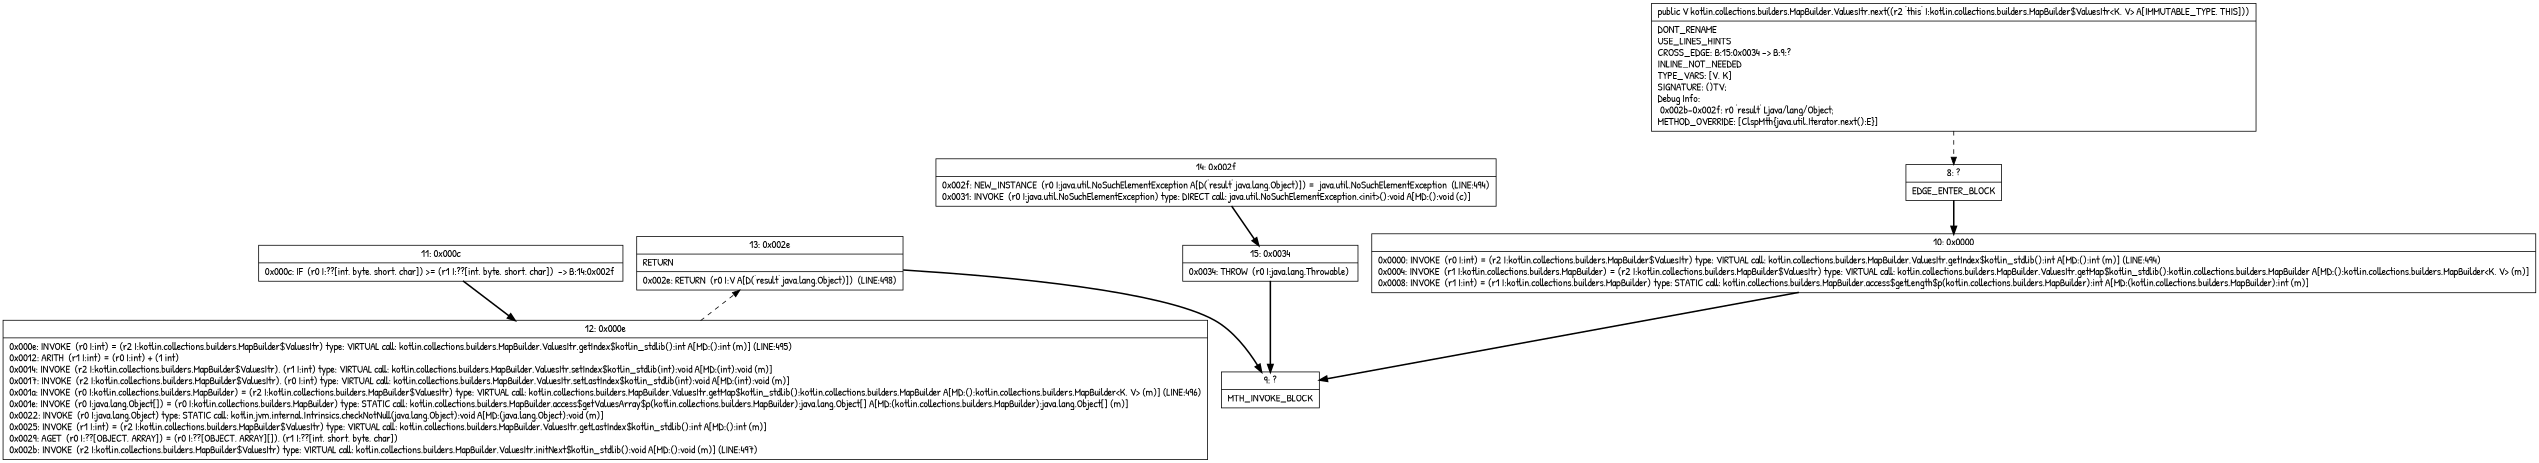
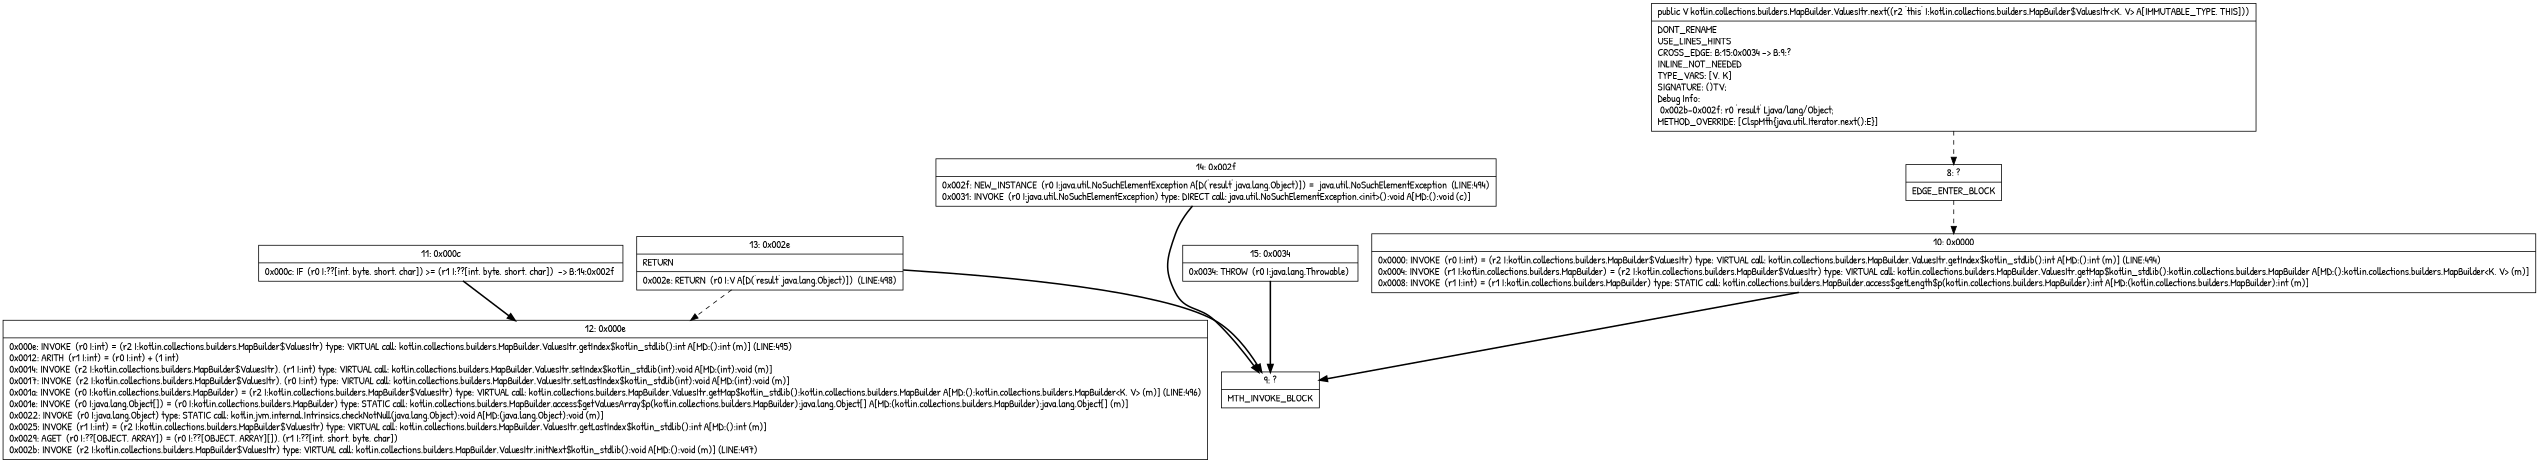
(1954, 213) -> (1954, 213)
(1243, 223) -> (1179, 299)
(717, 308) -> (714, 303)
